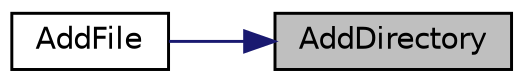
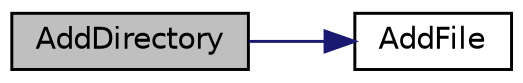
(206, 41) -> (287, 41)
